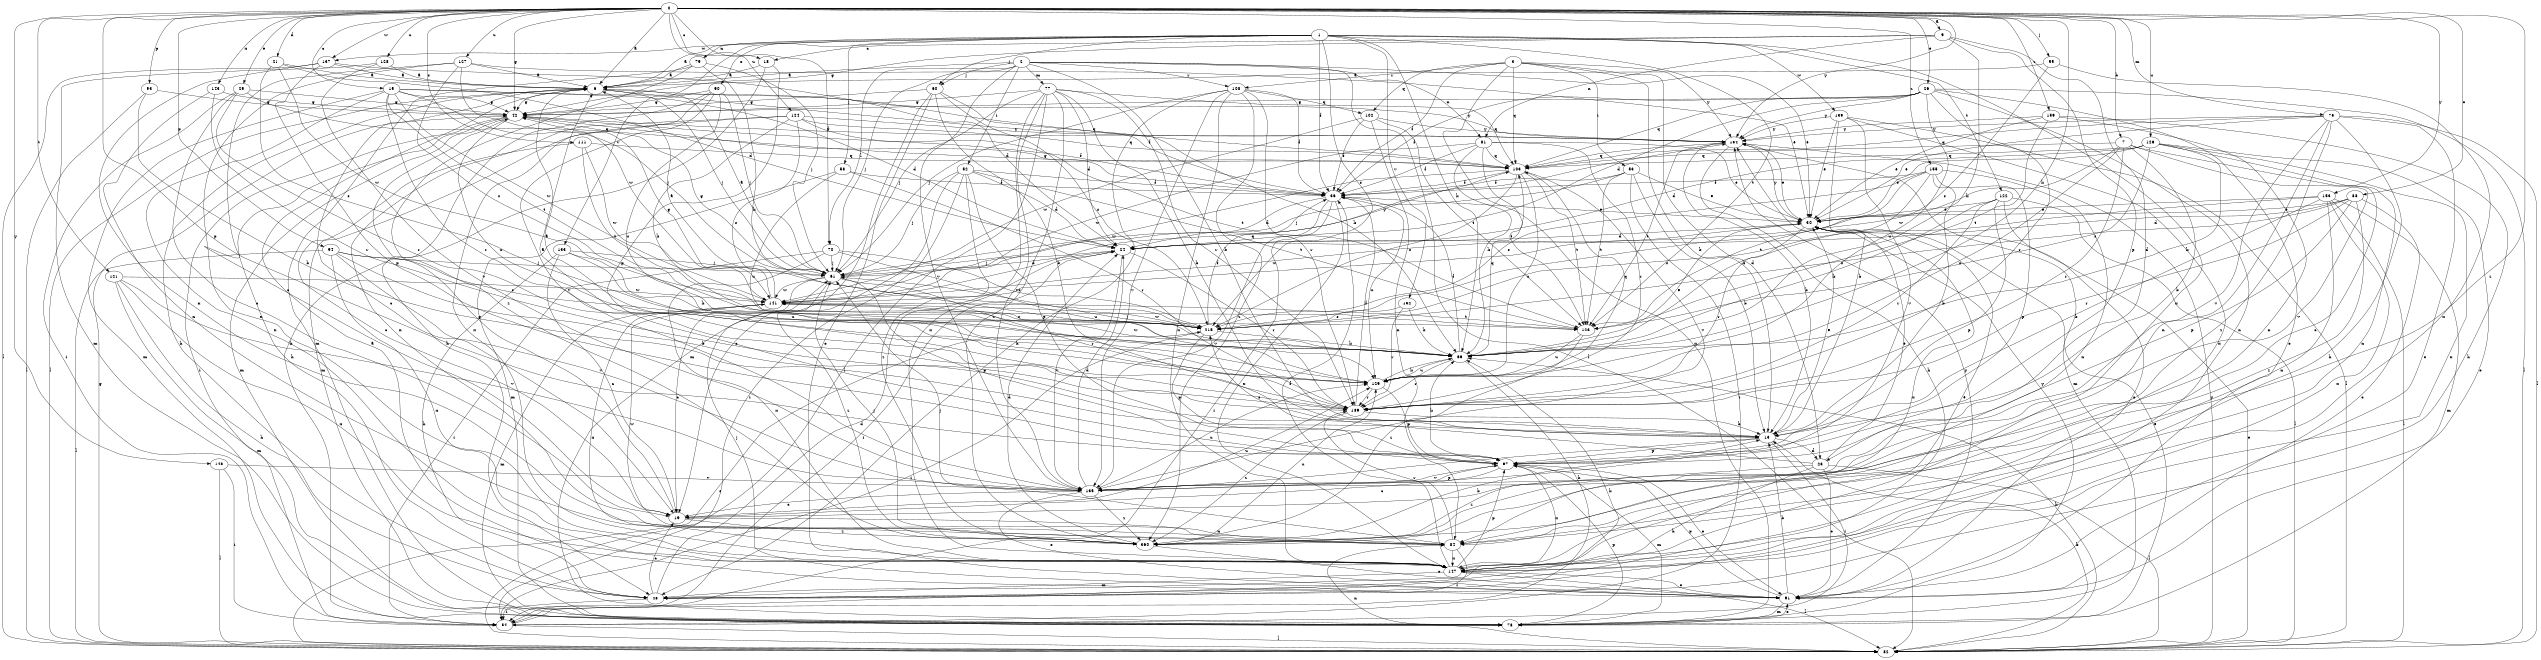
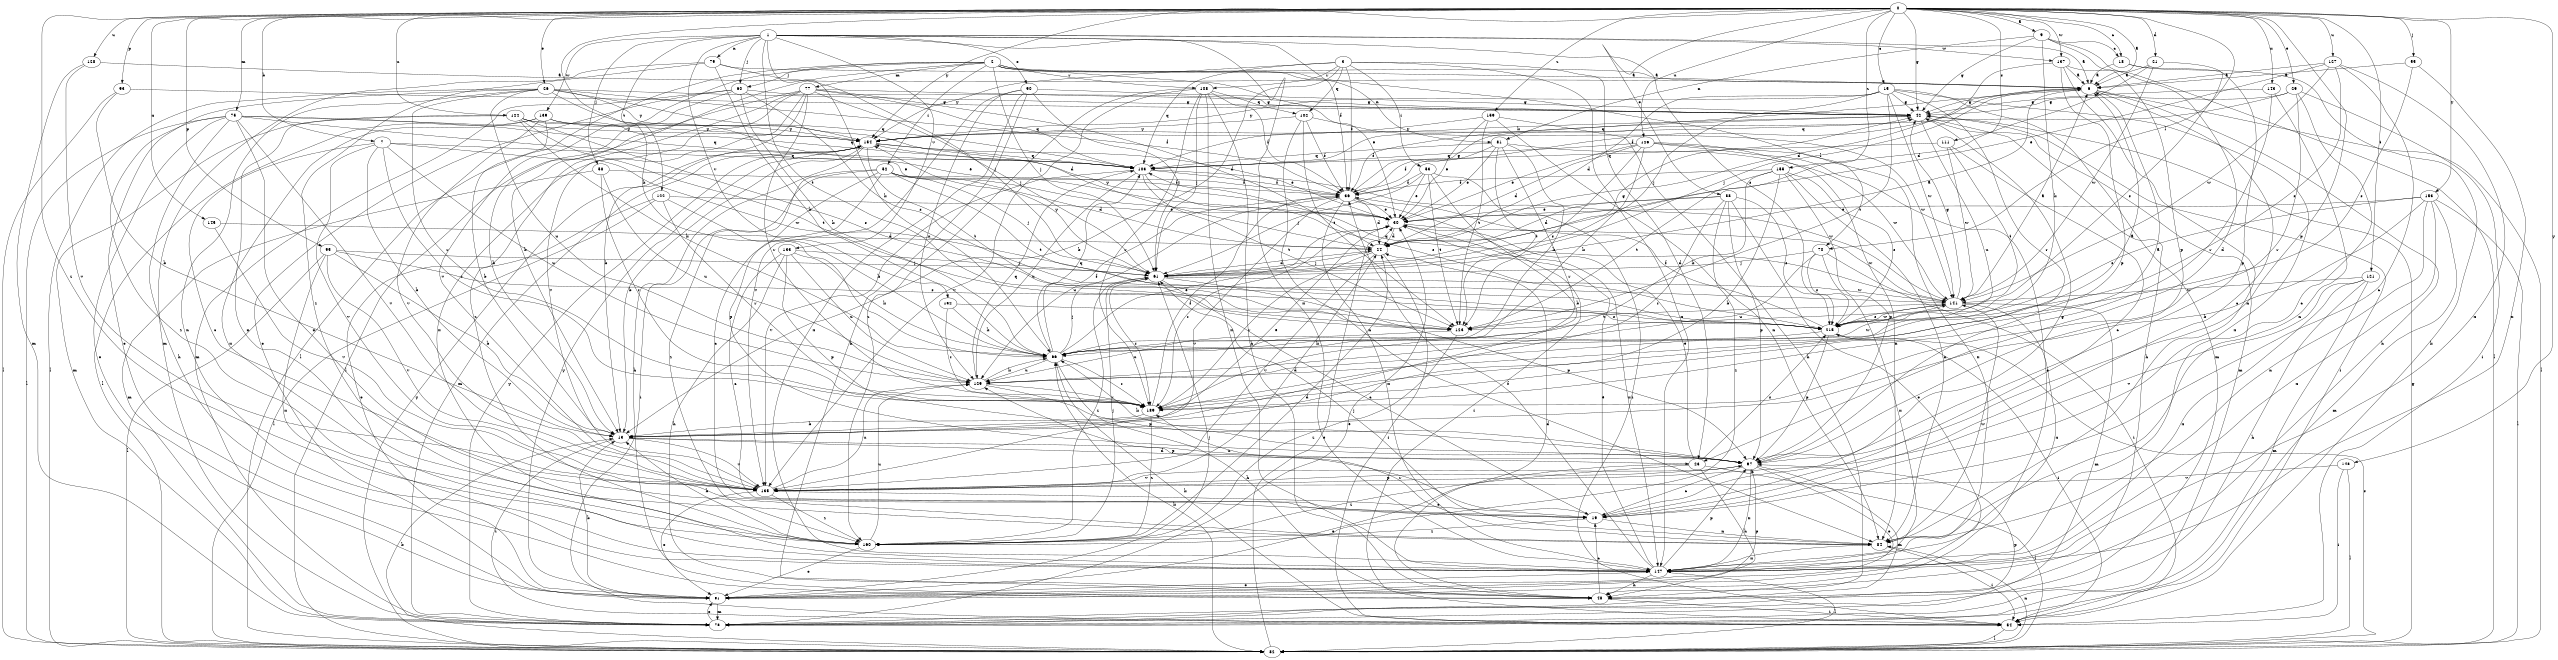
(828, 129) -> (1519, 129)
none -> (212, 223)
(331, 250) -> (328, 250)
(1705, 362) -> (1595, 172)
(1825, 421) -> (1242, 436)
(1145, 545) -> (867, 545)
(758, 572) -> none
(1104, 585) -> (1634, 585)
